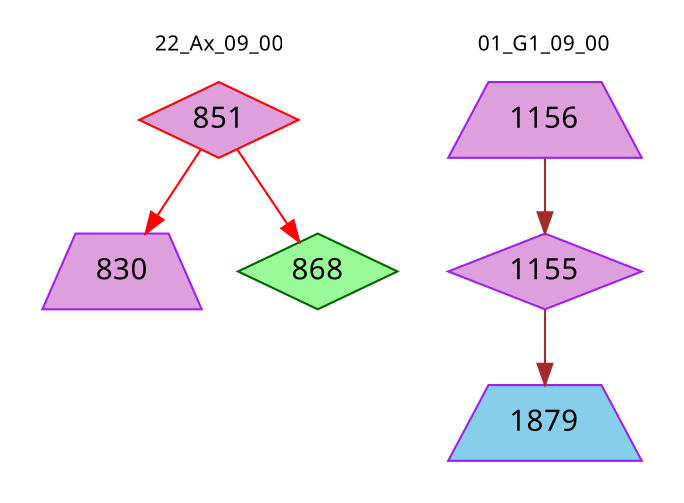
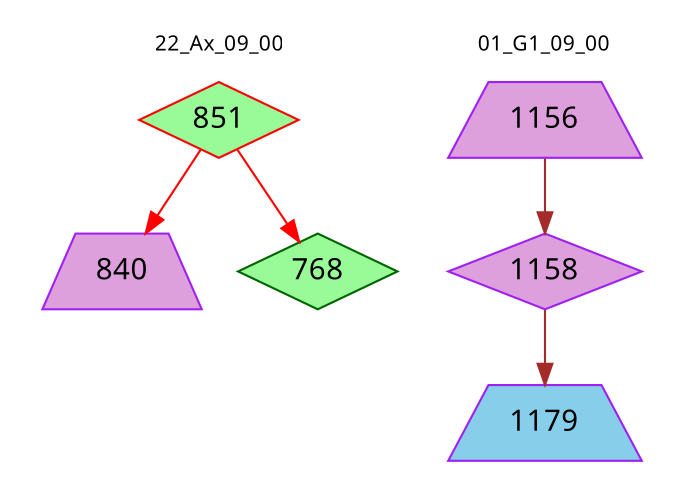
(219, 120) -> (219, 120)
(122, 271) -> (122, 271)
(318, 271) -> (318, 271)
(545, 271) -> (545, 271)
(545, 423) -> (545, 423)
